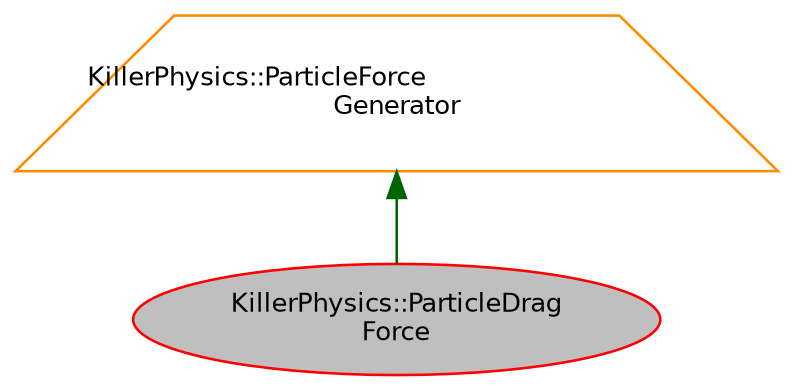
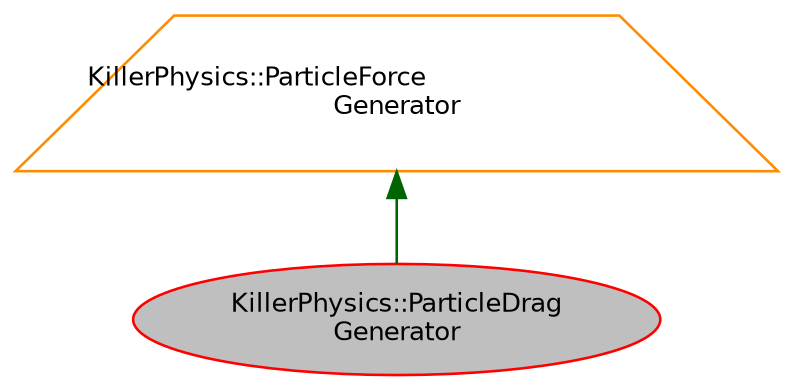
(397, 320) -> (397, 320)
